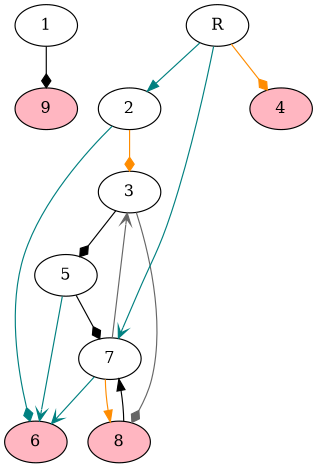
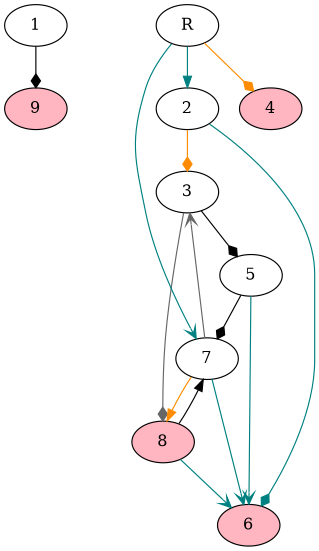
none -> (202, 480)
